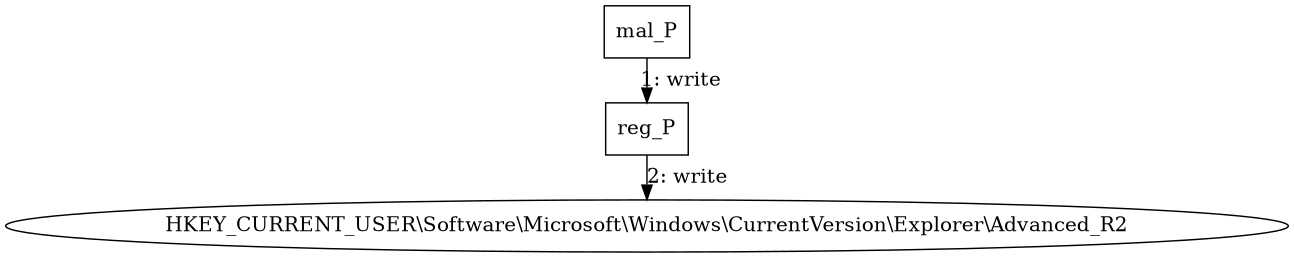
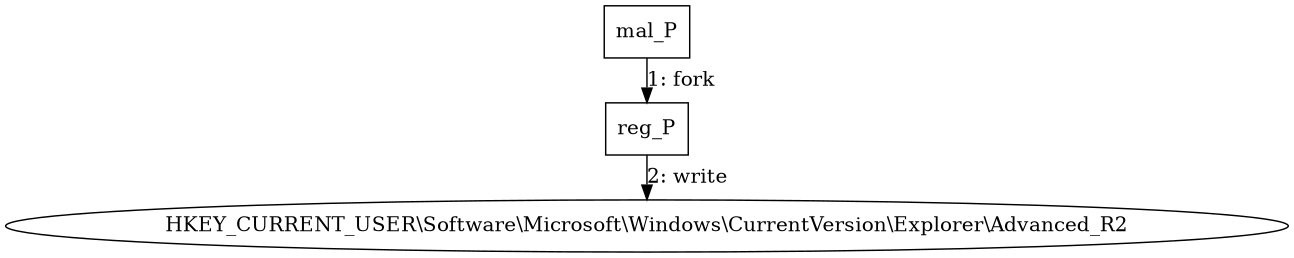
(681, 80) -> (681, 80)
